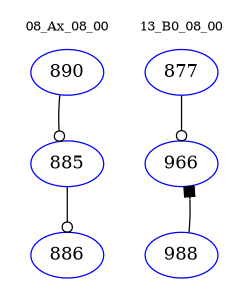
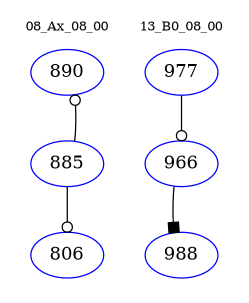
(182, 72) -> (182, 72)
(59, 113) -> (76, 123)
(190, 216) -> (173, 203)
(67, 255) -> (67, 255)
